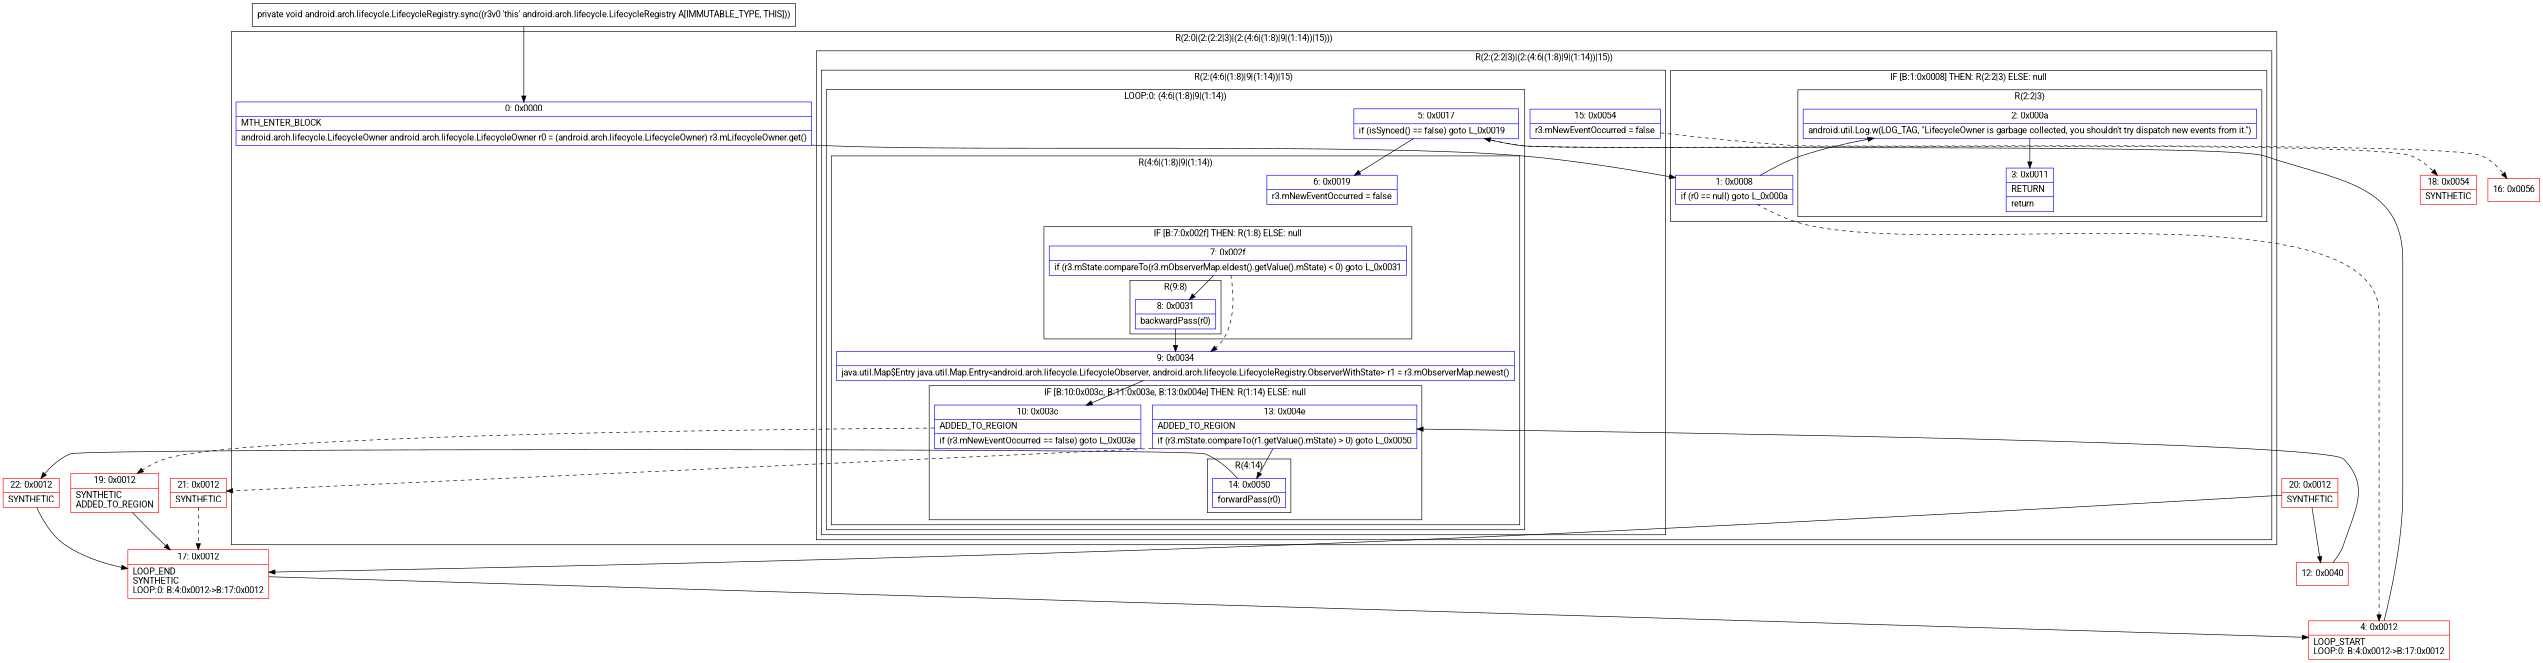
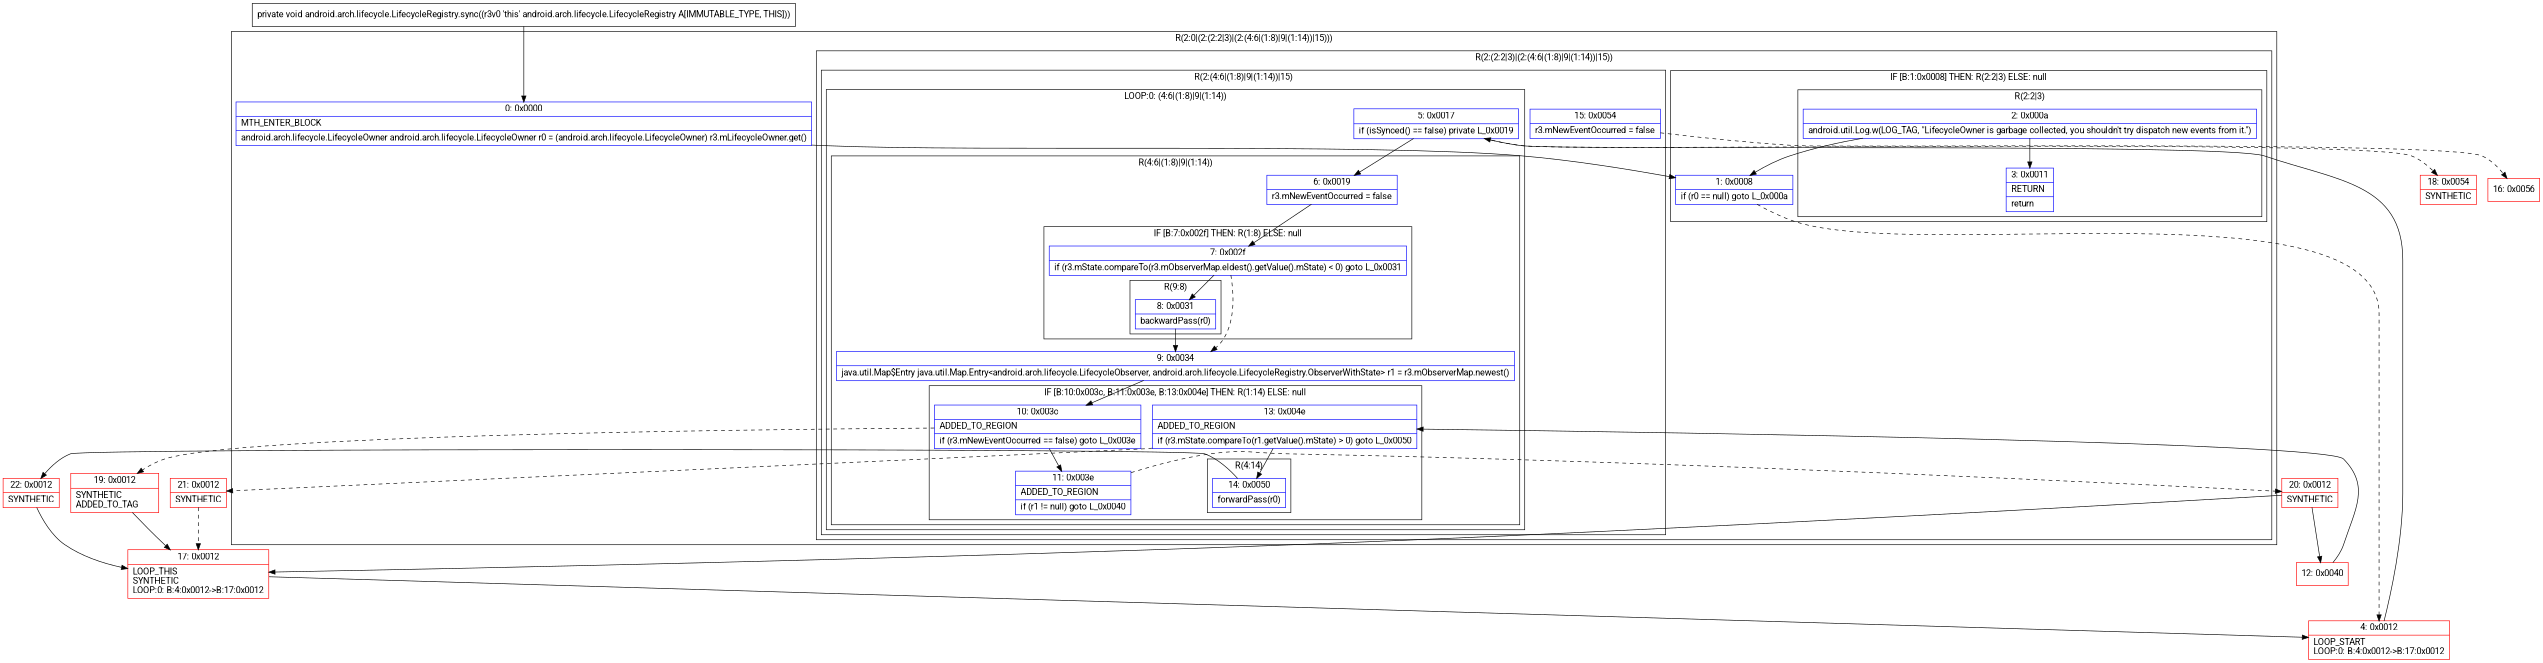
(1432, 131) -> (1436, 131)
(1812, 152) -> (1802, 152)
none -> (1284, 222)
none -> (1073, 493)
(115, 505) -> (107, 505)
(154, 572) -> (155, 572)
